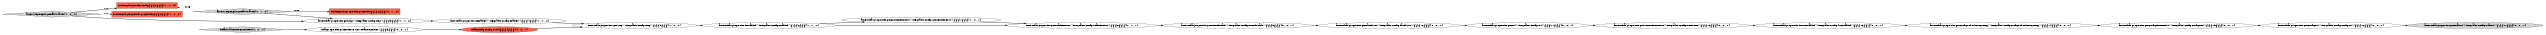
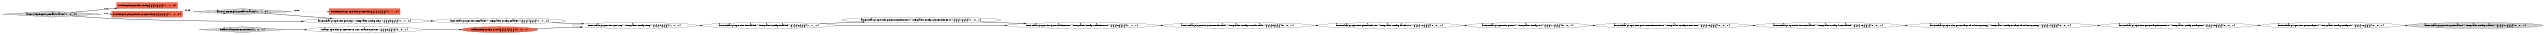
(199, 9) -> (200, 14)
(310, 12) -> (310, 12)
